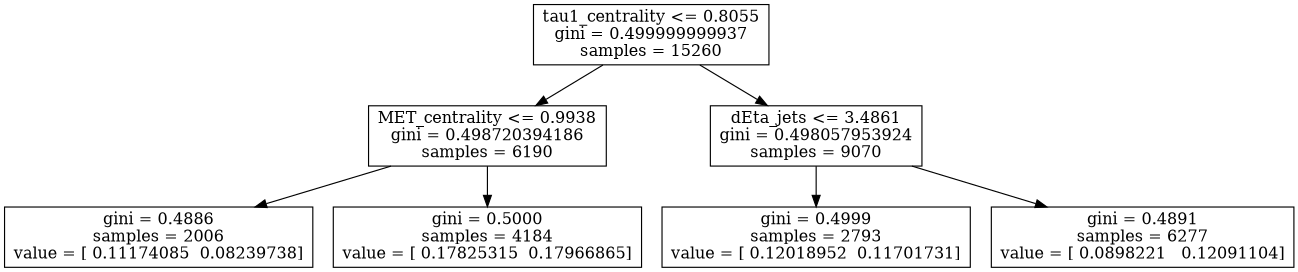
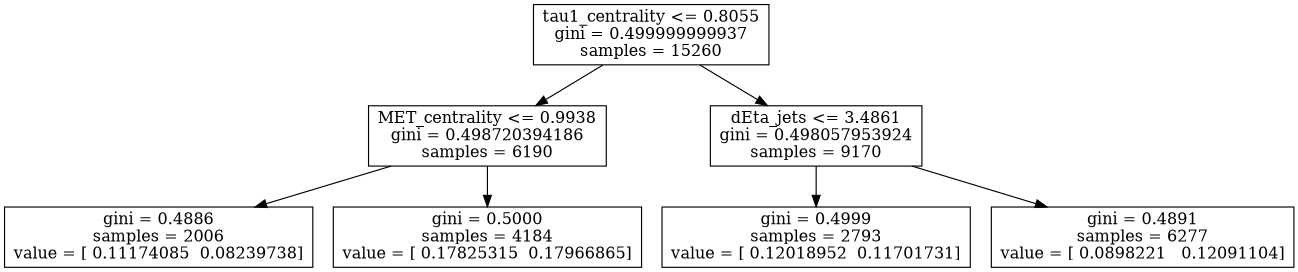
(816, 136) -> (816, 136)
